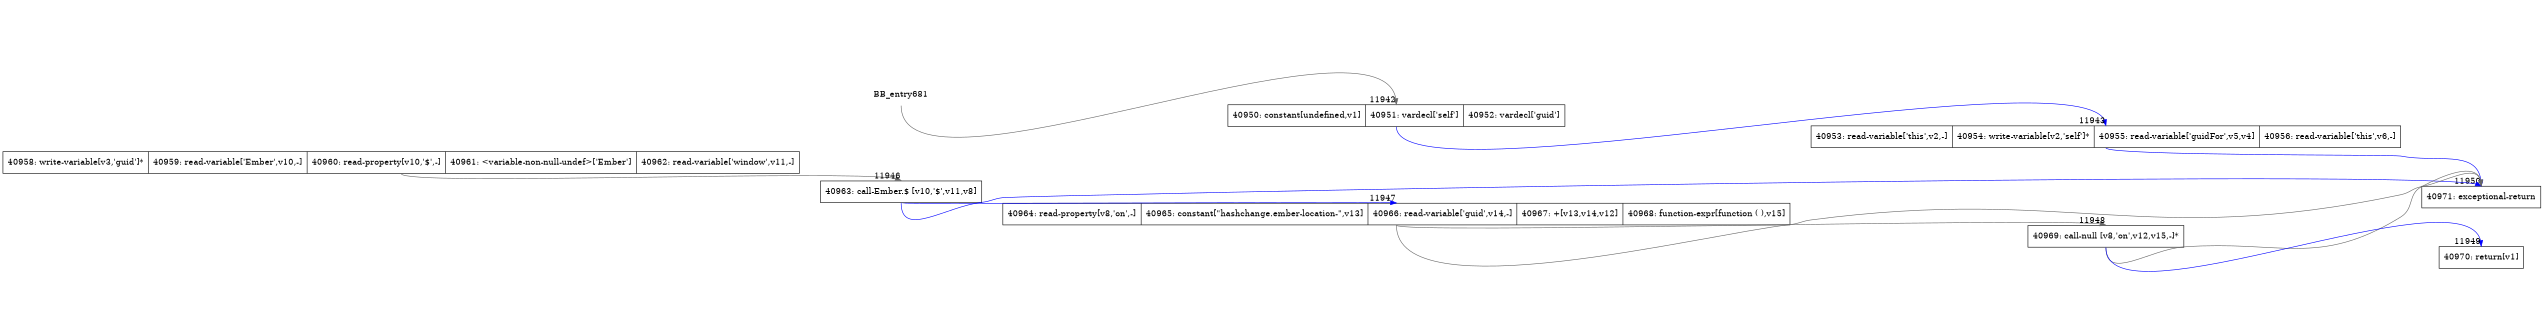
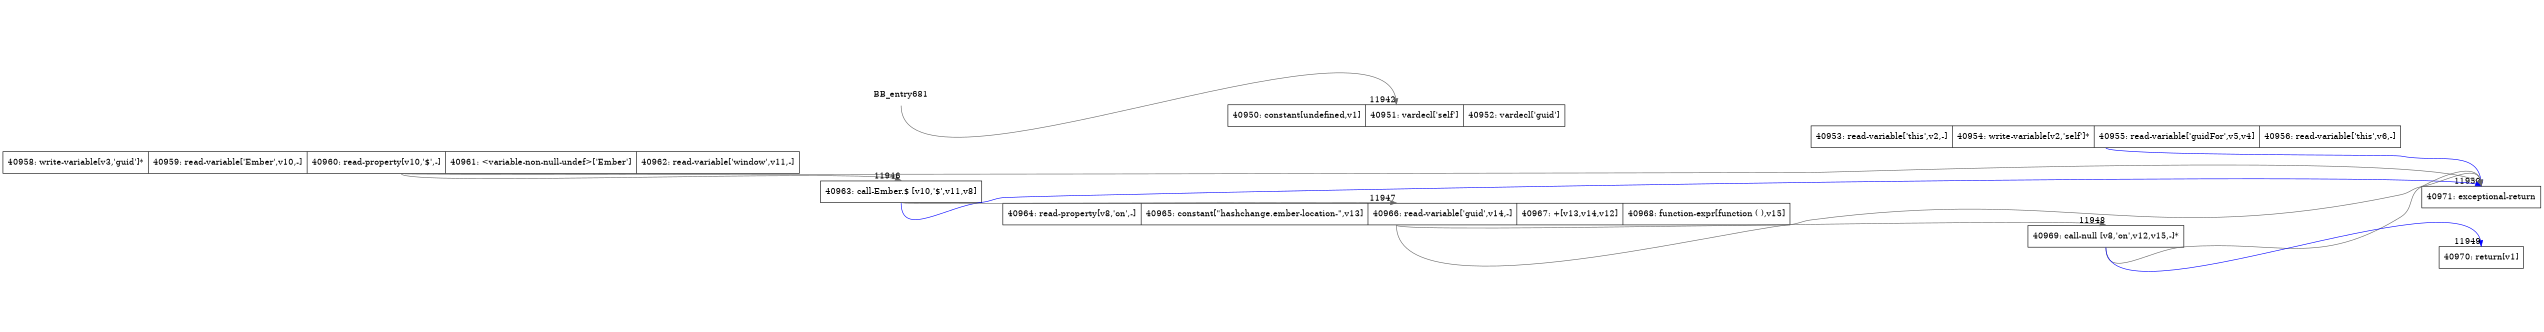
(1749, 126) -> none
none -> (1440, 173)
(1146, 203) -> (1146, 203)
